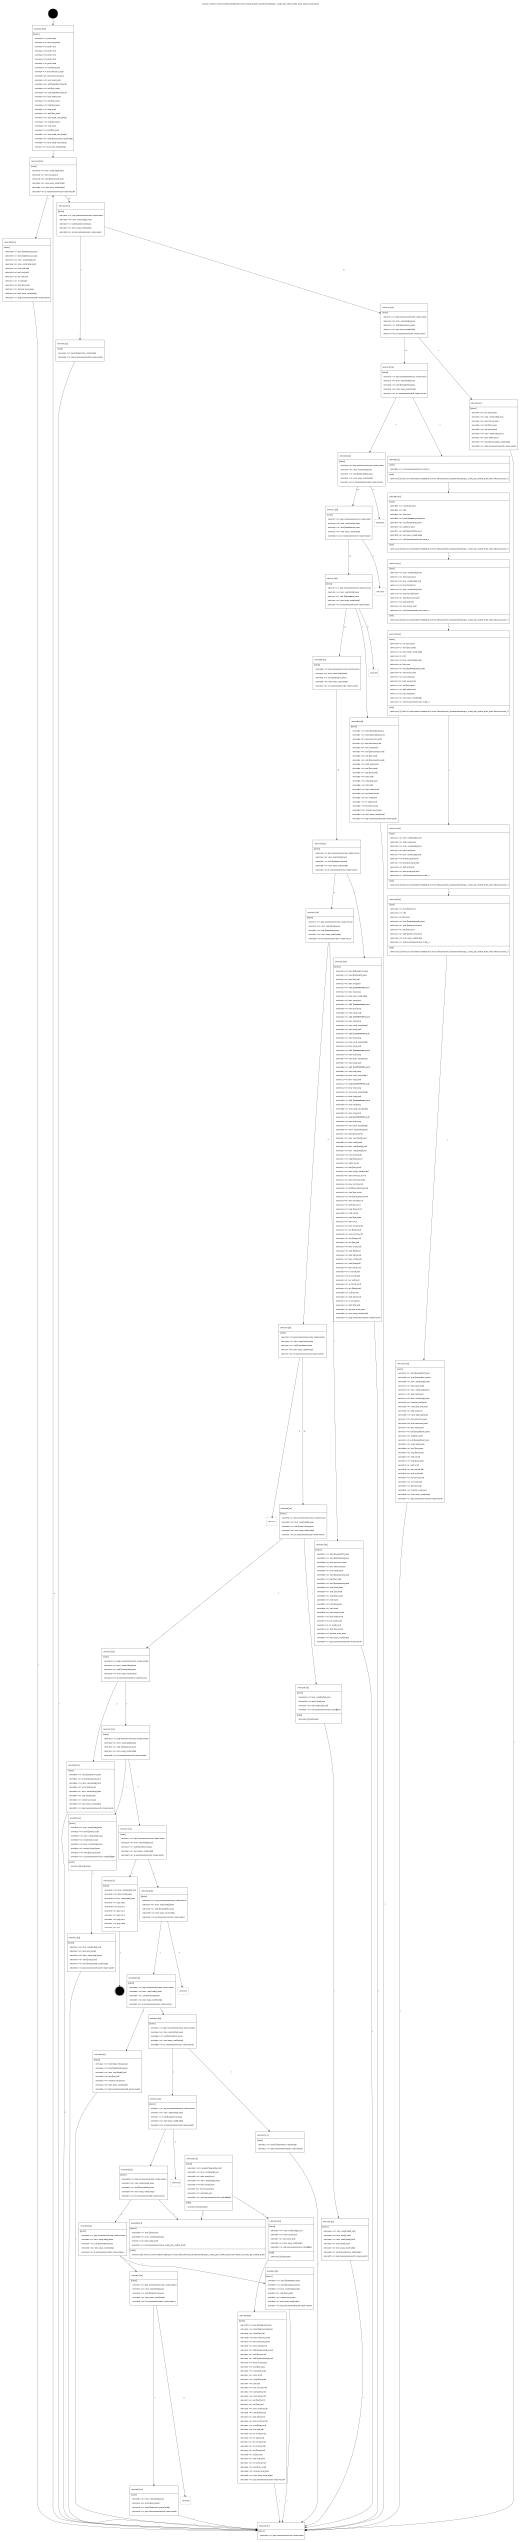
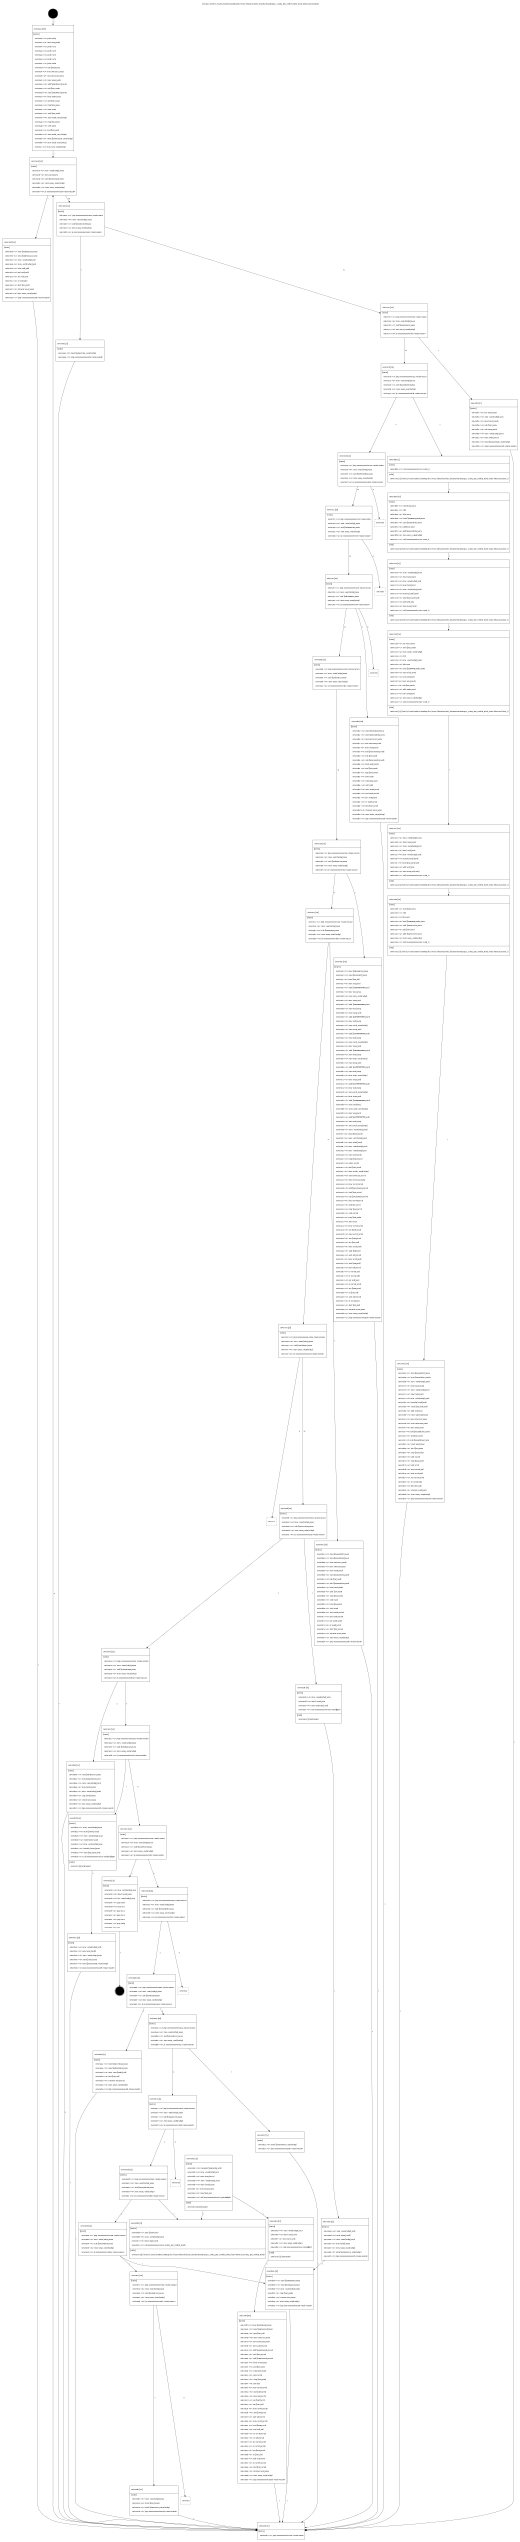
(361, 2401) -> (320, 2265)
